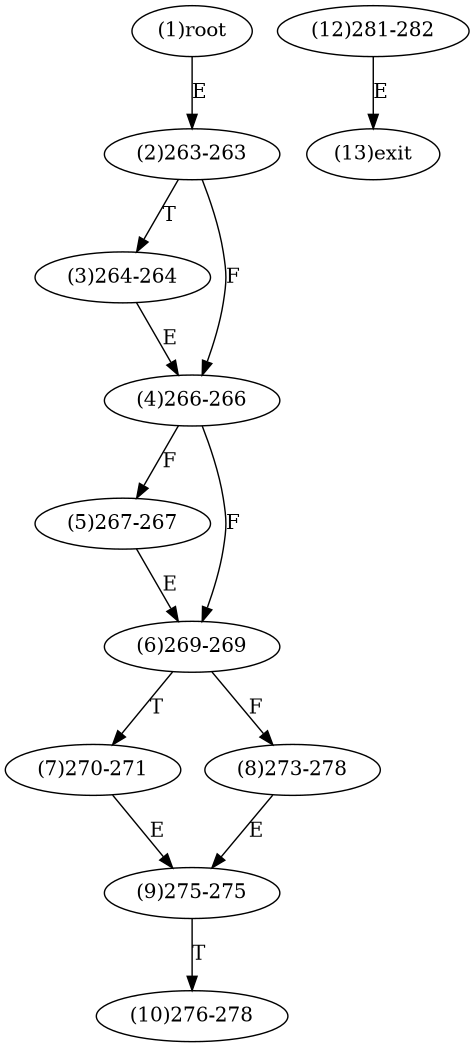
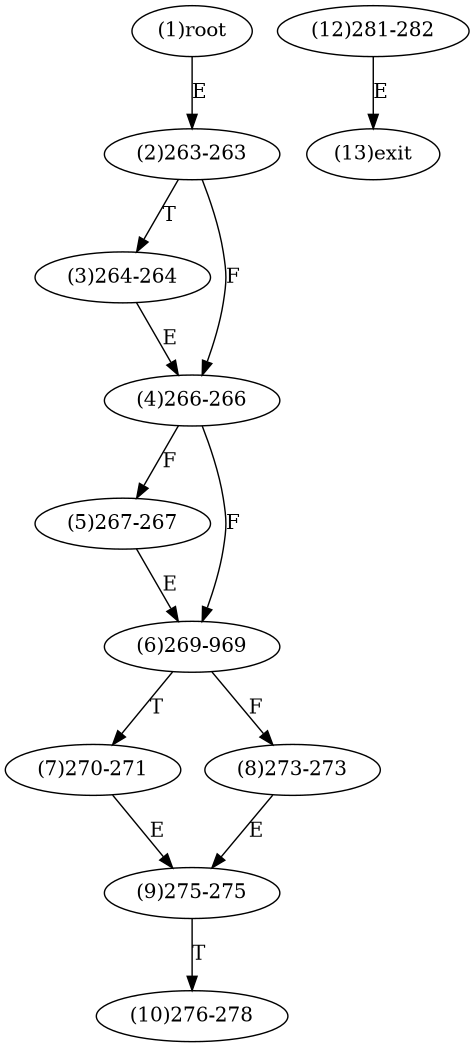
(192, 647) -> (192, 647)
(293, 770) -> (293, 770)
